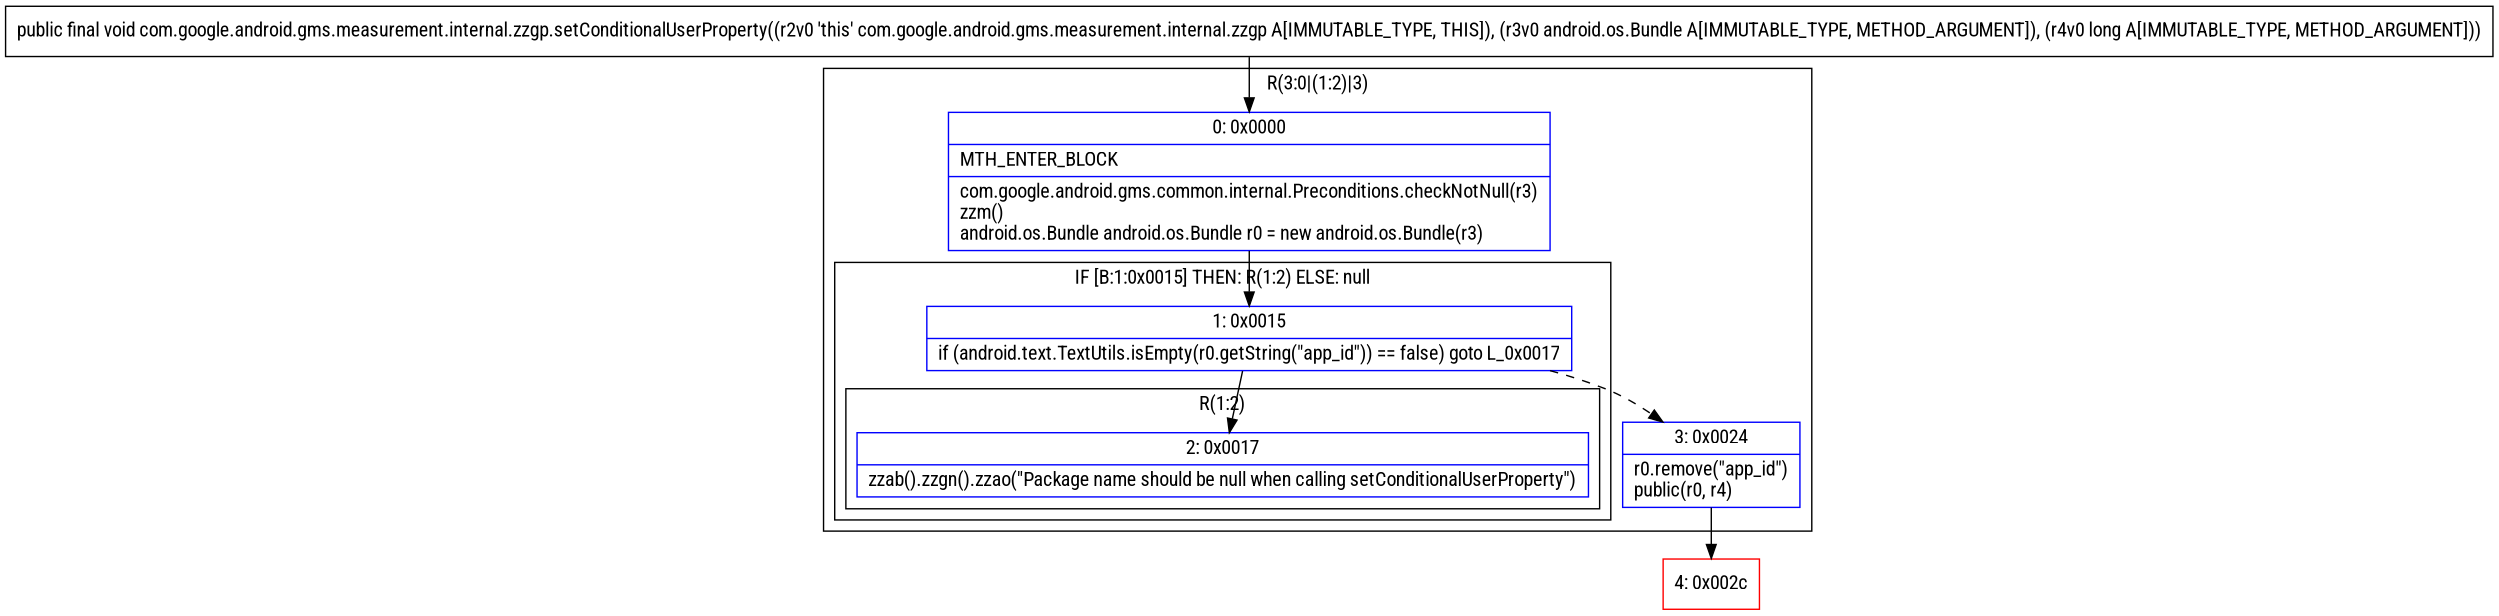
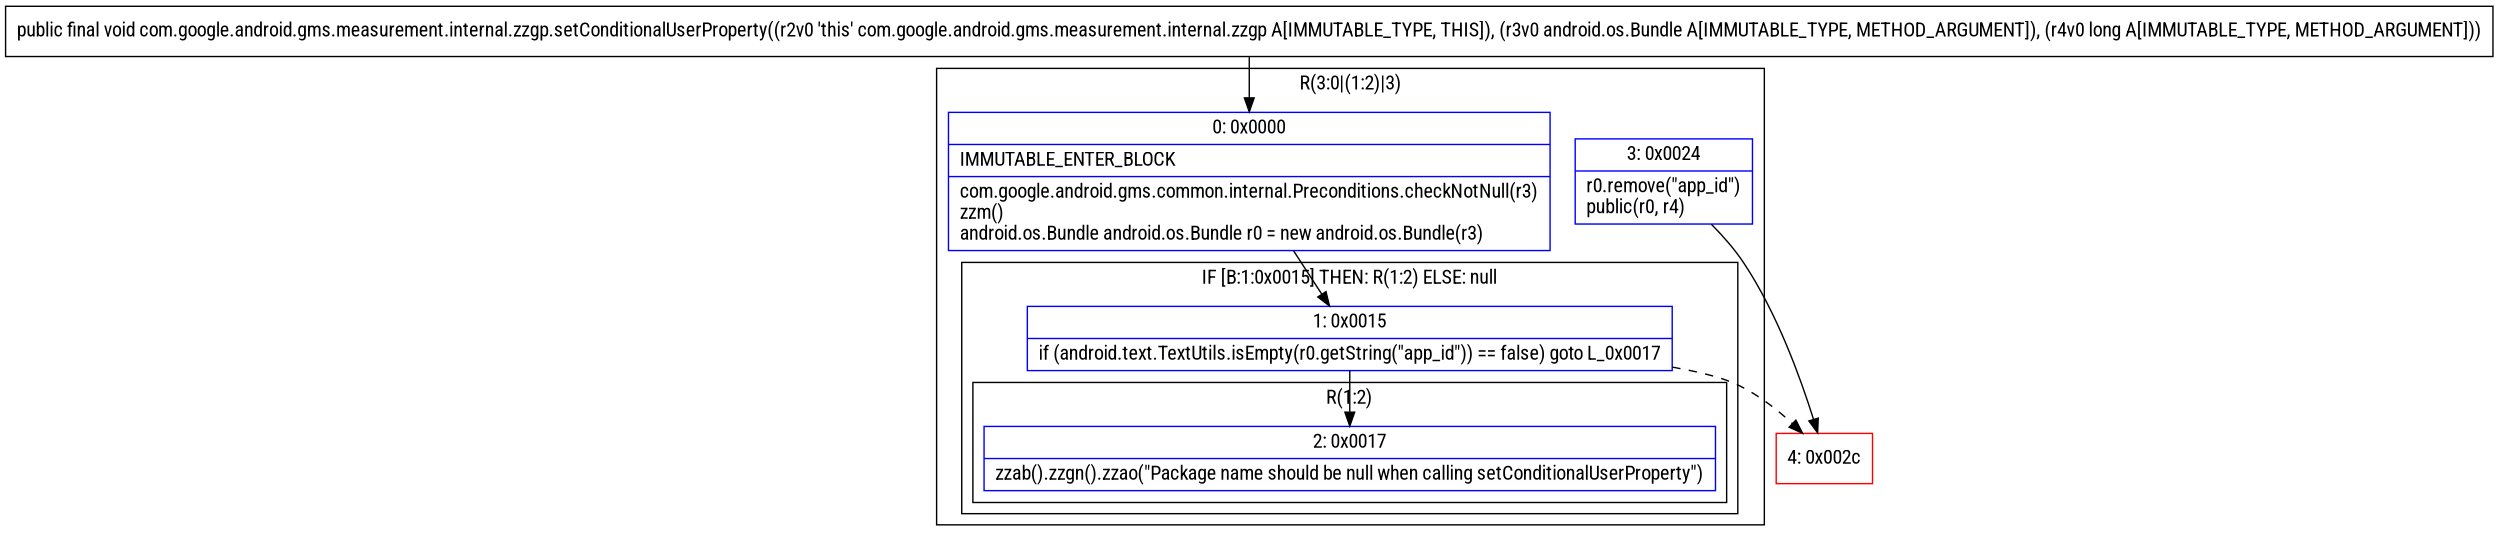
(1039, 160) -> (1068, 160)
(1620, 396) -> (1746, 389)
